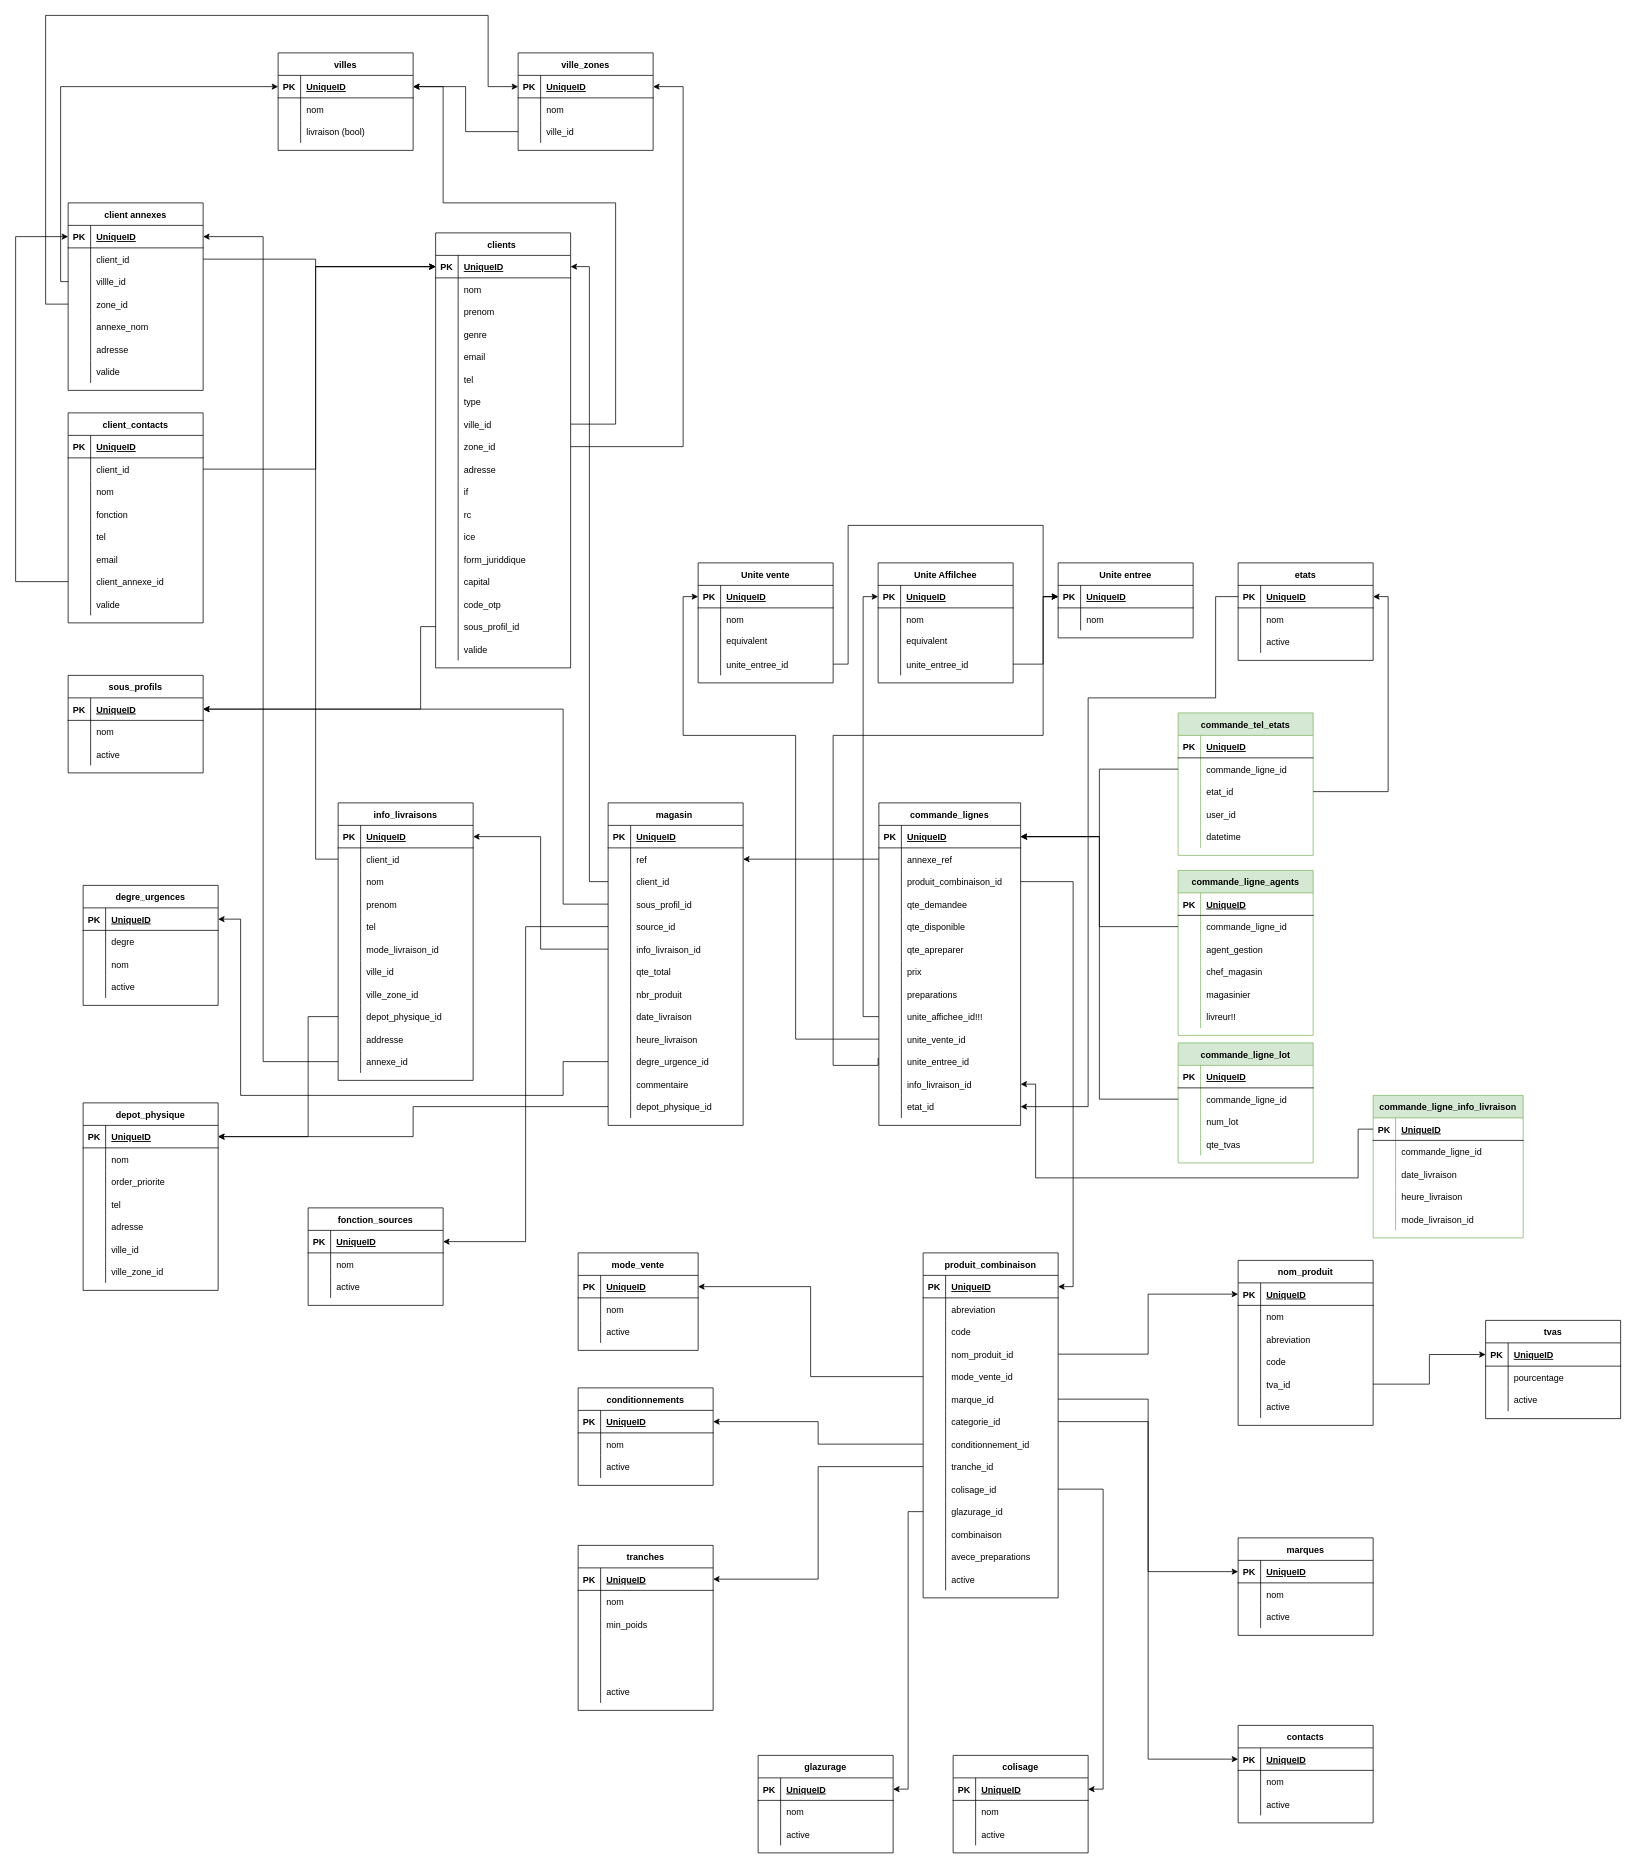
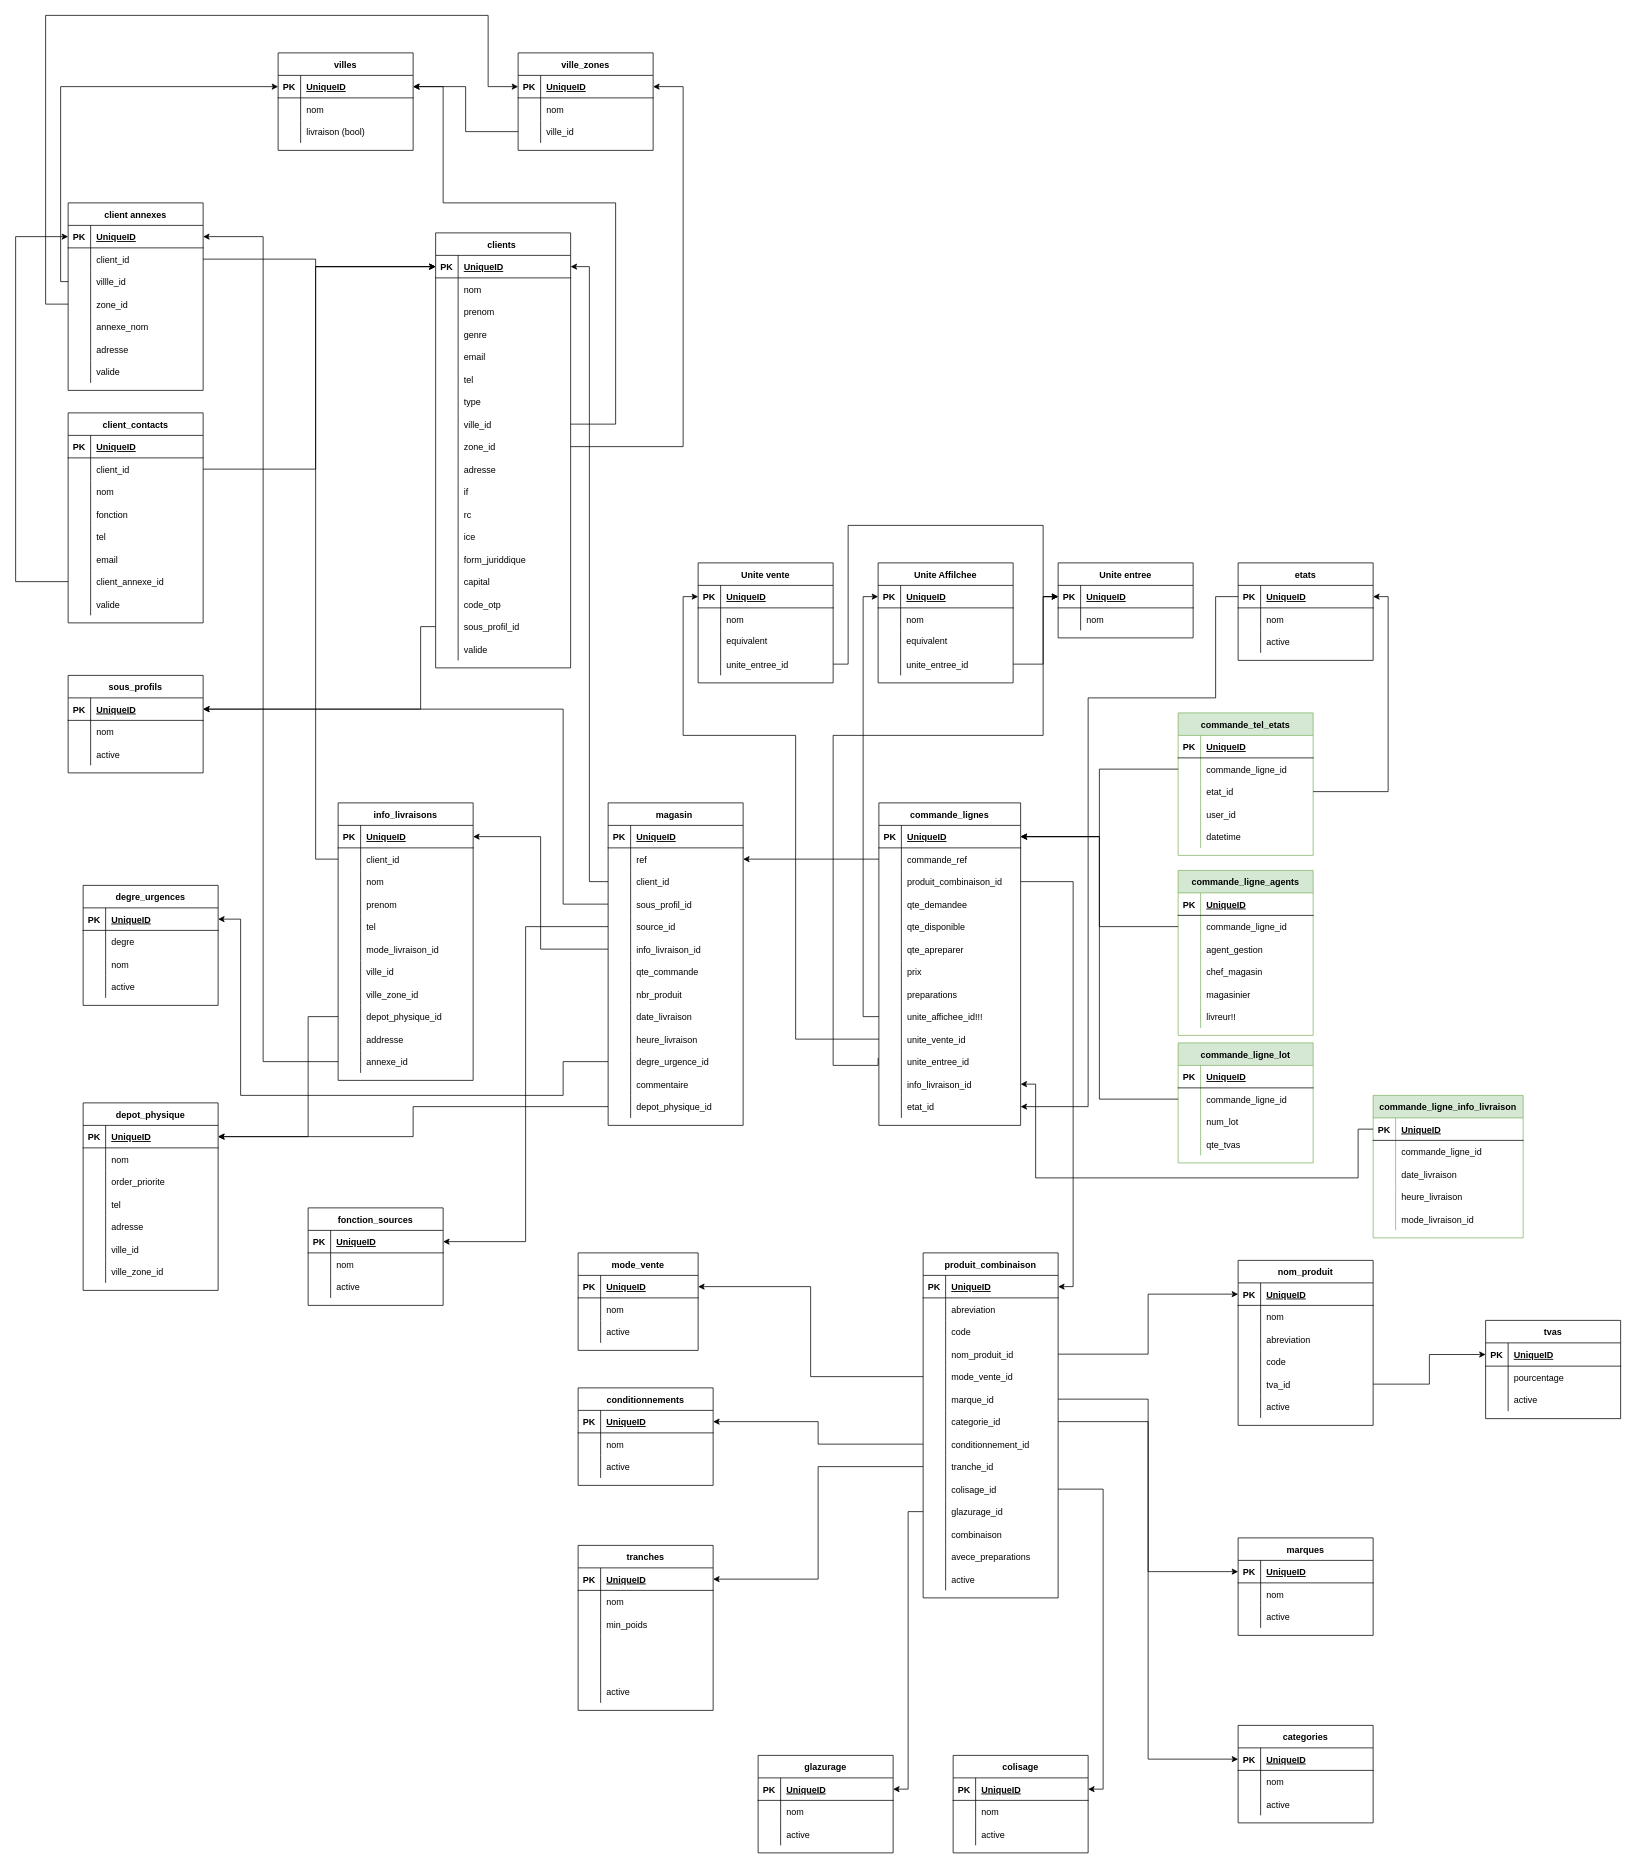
(932, 860) -> (937, 860)
(658, 972) -> (666, 972)
(1305, 1737) -> (1305, 1737)
